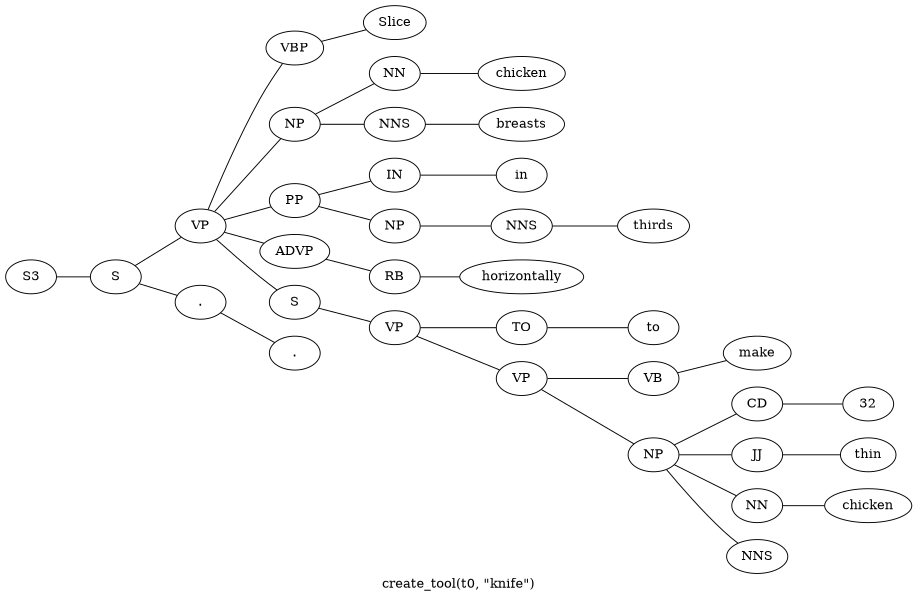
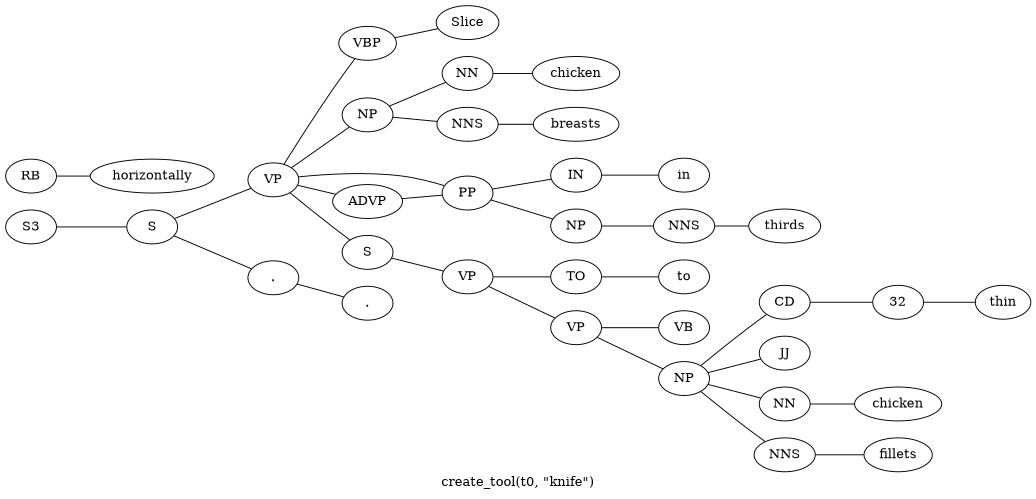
(348, 265) -> (422, 197)
(757, 353) -> none
(812, 455) -> (950, 302)
none -> (898, 455)
